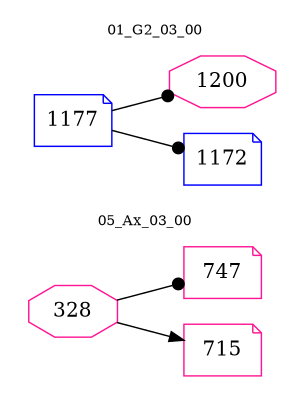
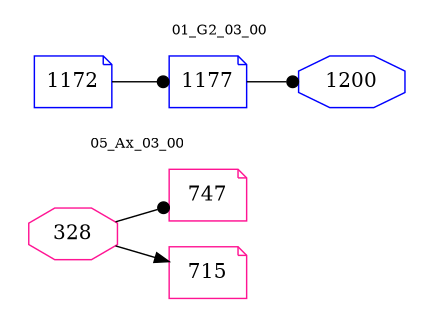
(223, 82) -> (352, 82)
(142, 138) -> (135, 82)
